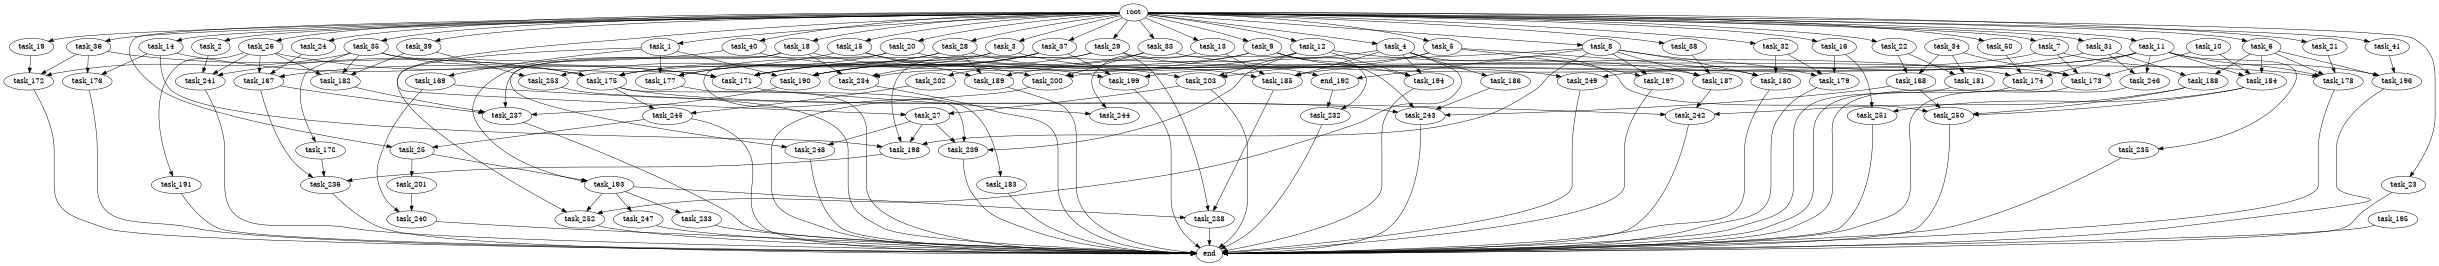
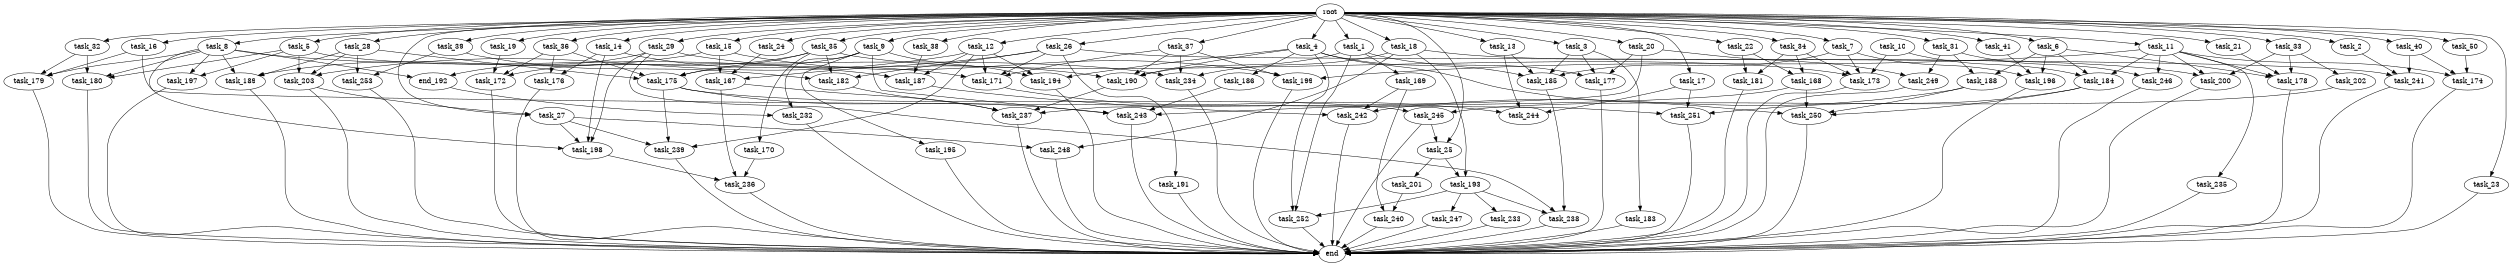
none -> (1612, 24)
(1004, 67) -> (812, 96)
none -> (1692, 81)
